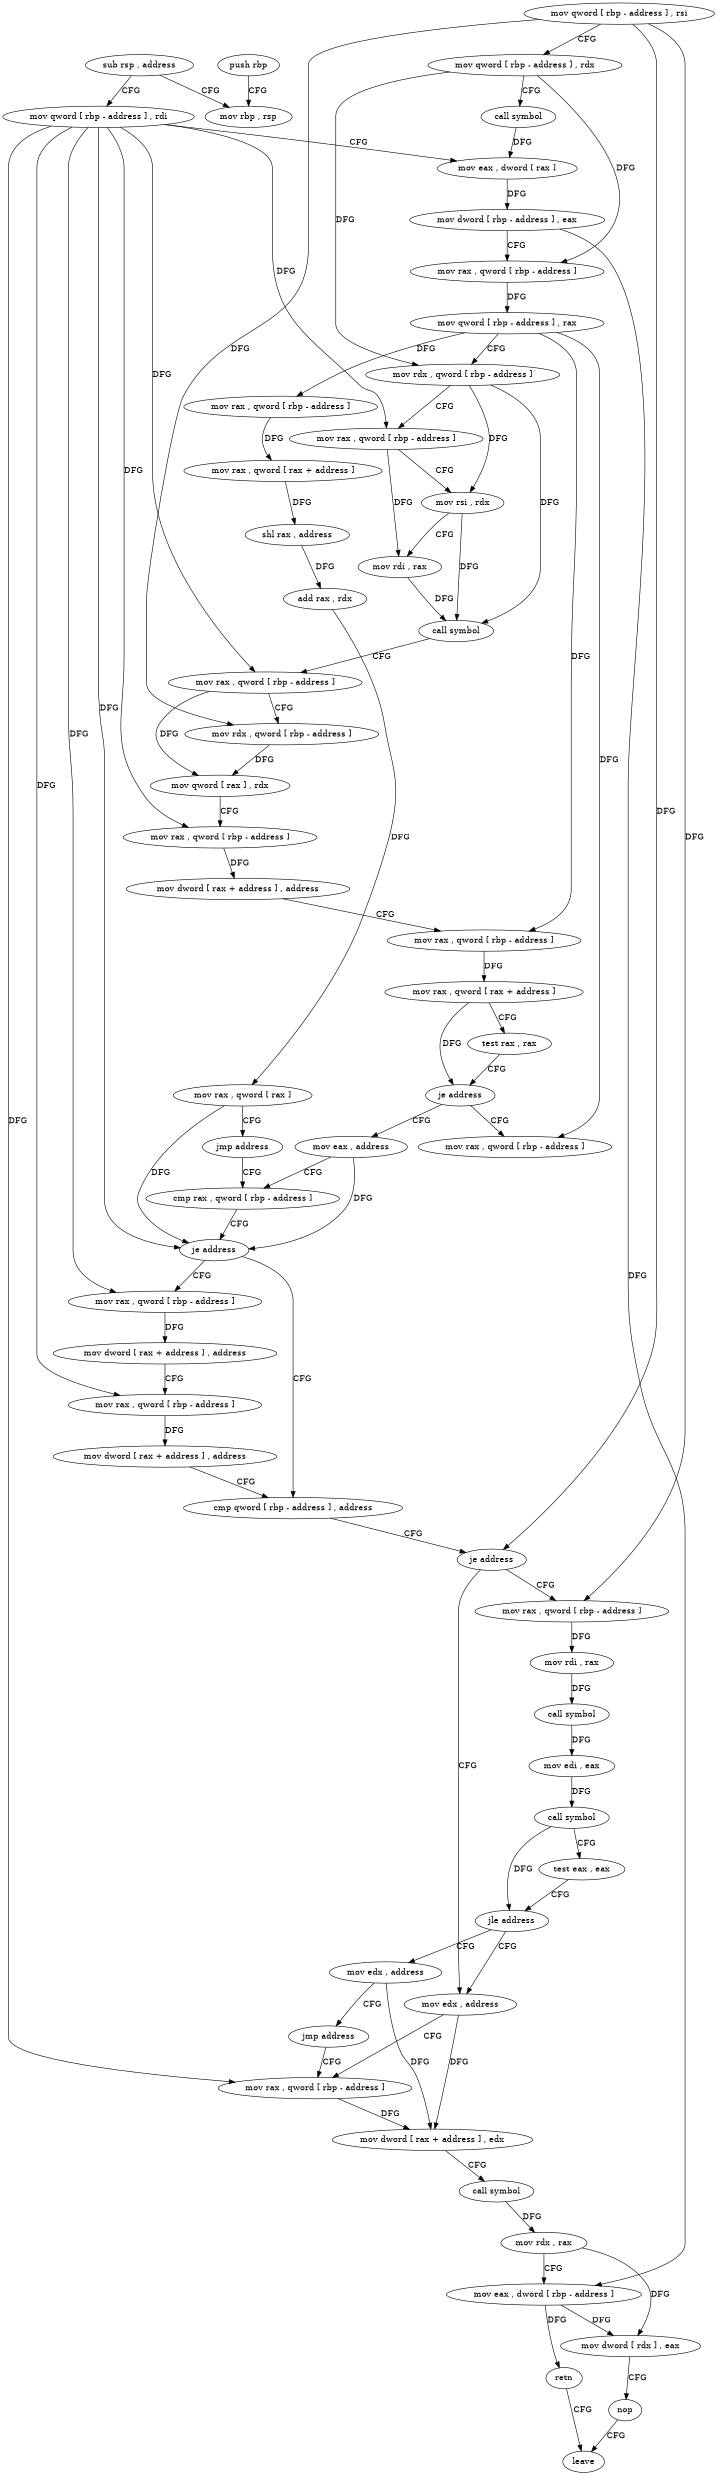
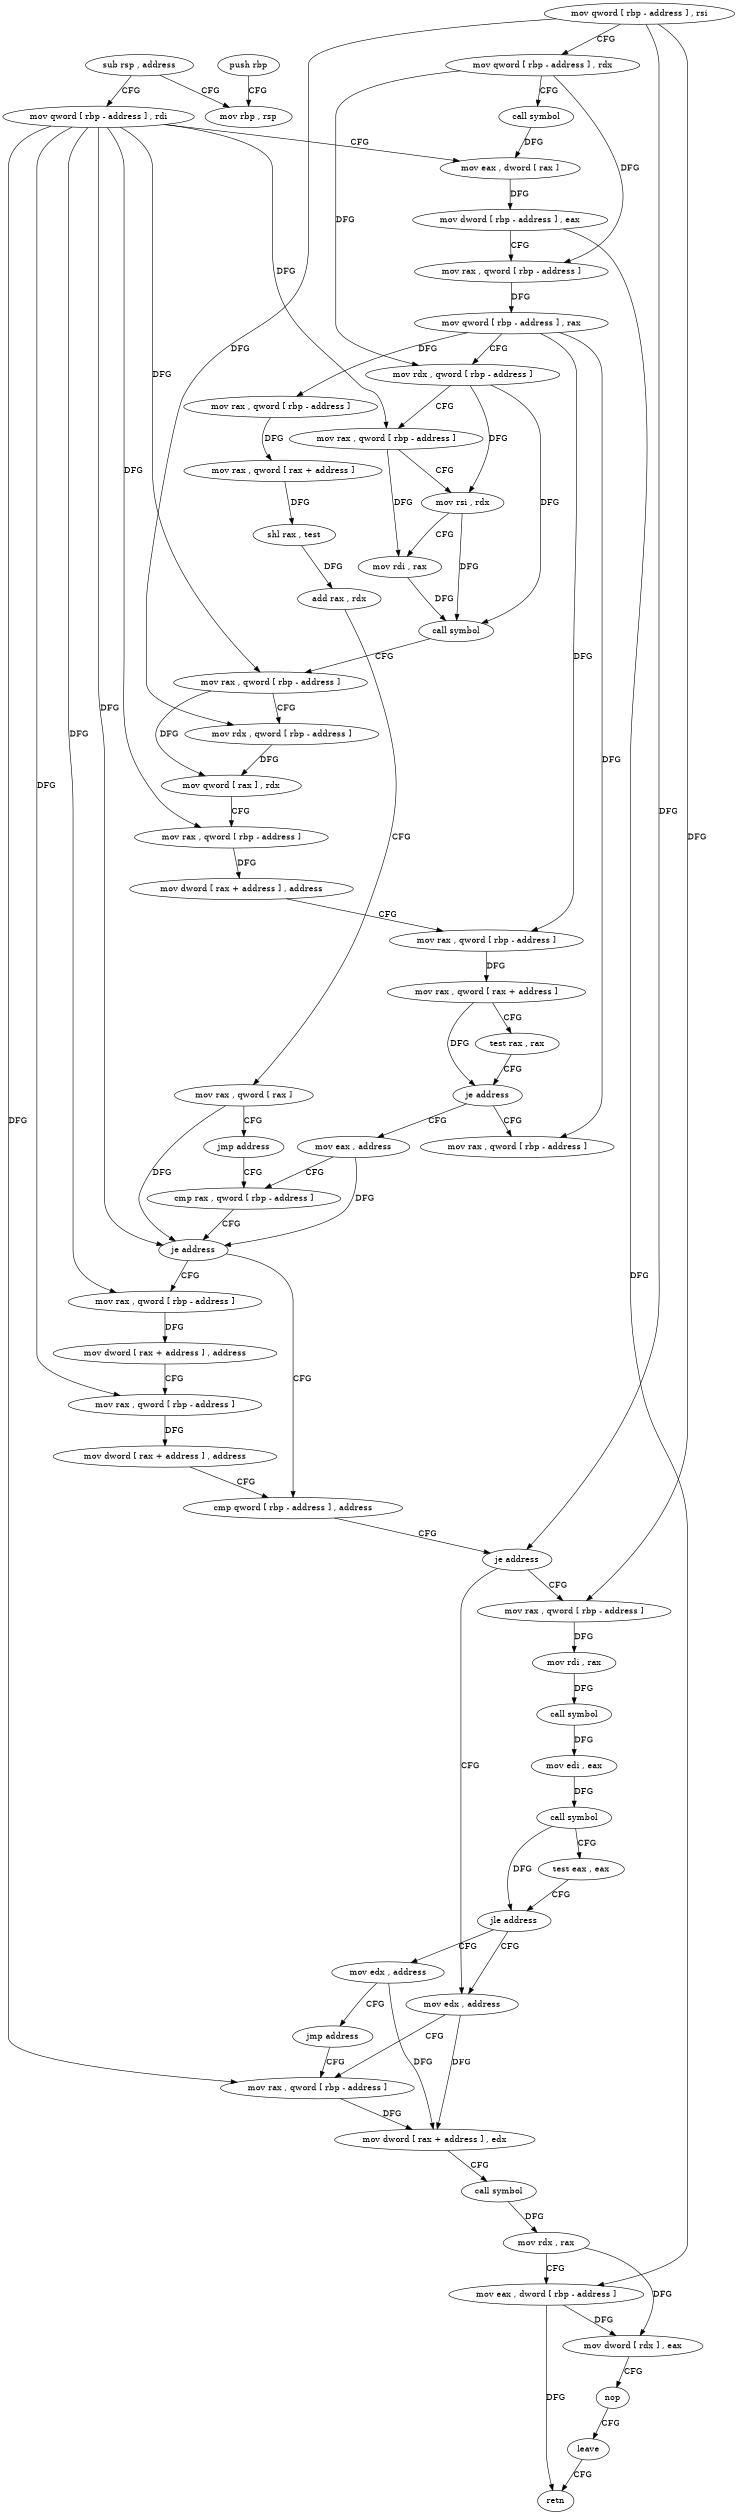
(297, 535) -> (294, 535)
(401, 837) -> (402, 837)
(573, 2417) -> (574, 2473)
